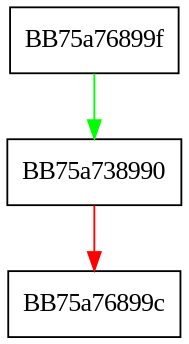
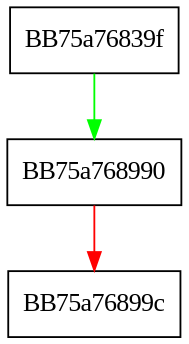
(94, 40) -> (94, 40)
(94, 172) -> (94, 172)
